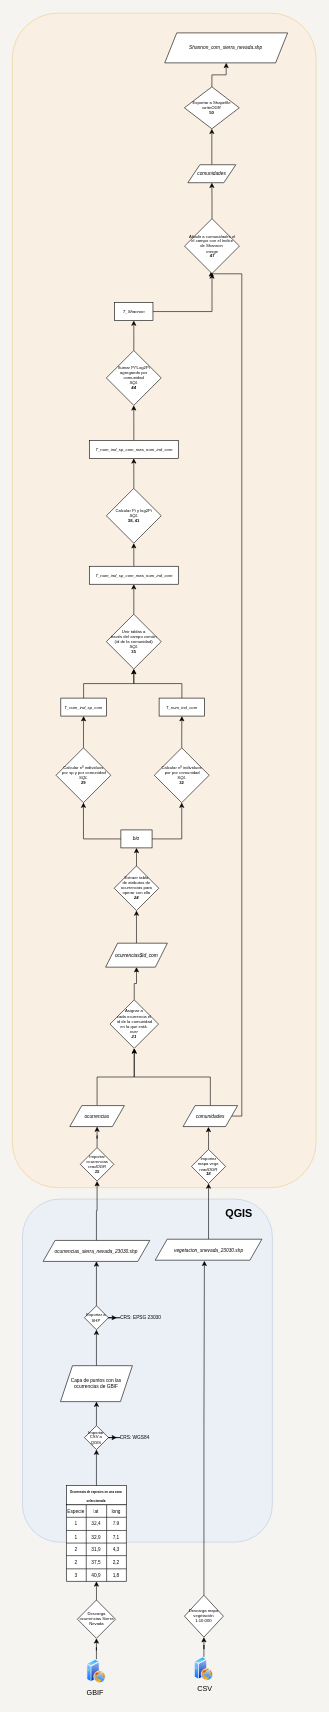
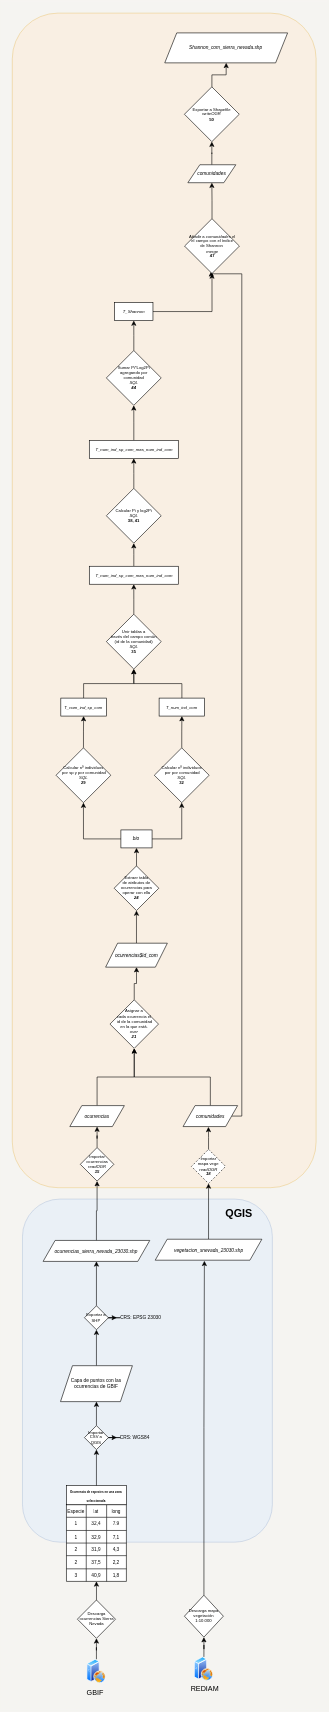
(212, 107) -> (212, 114)
(209, 1167) -> (209, 1167)
(205, 1690) -> (205, 1690)
